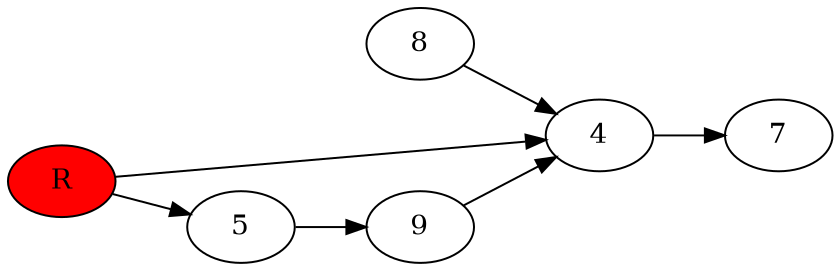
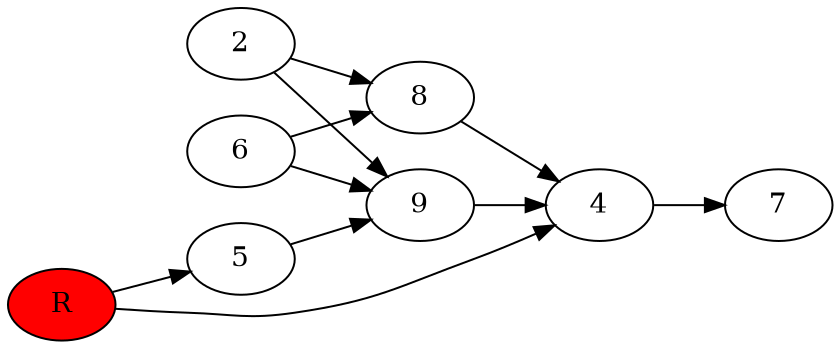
none -> (241, 44)
none -> (241, 151)
